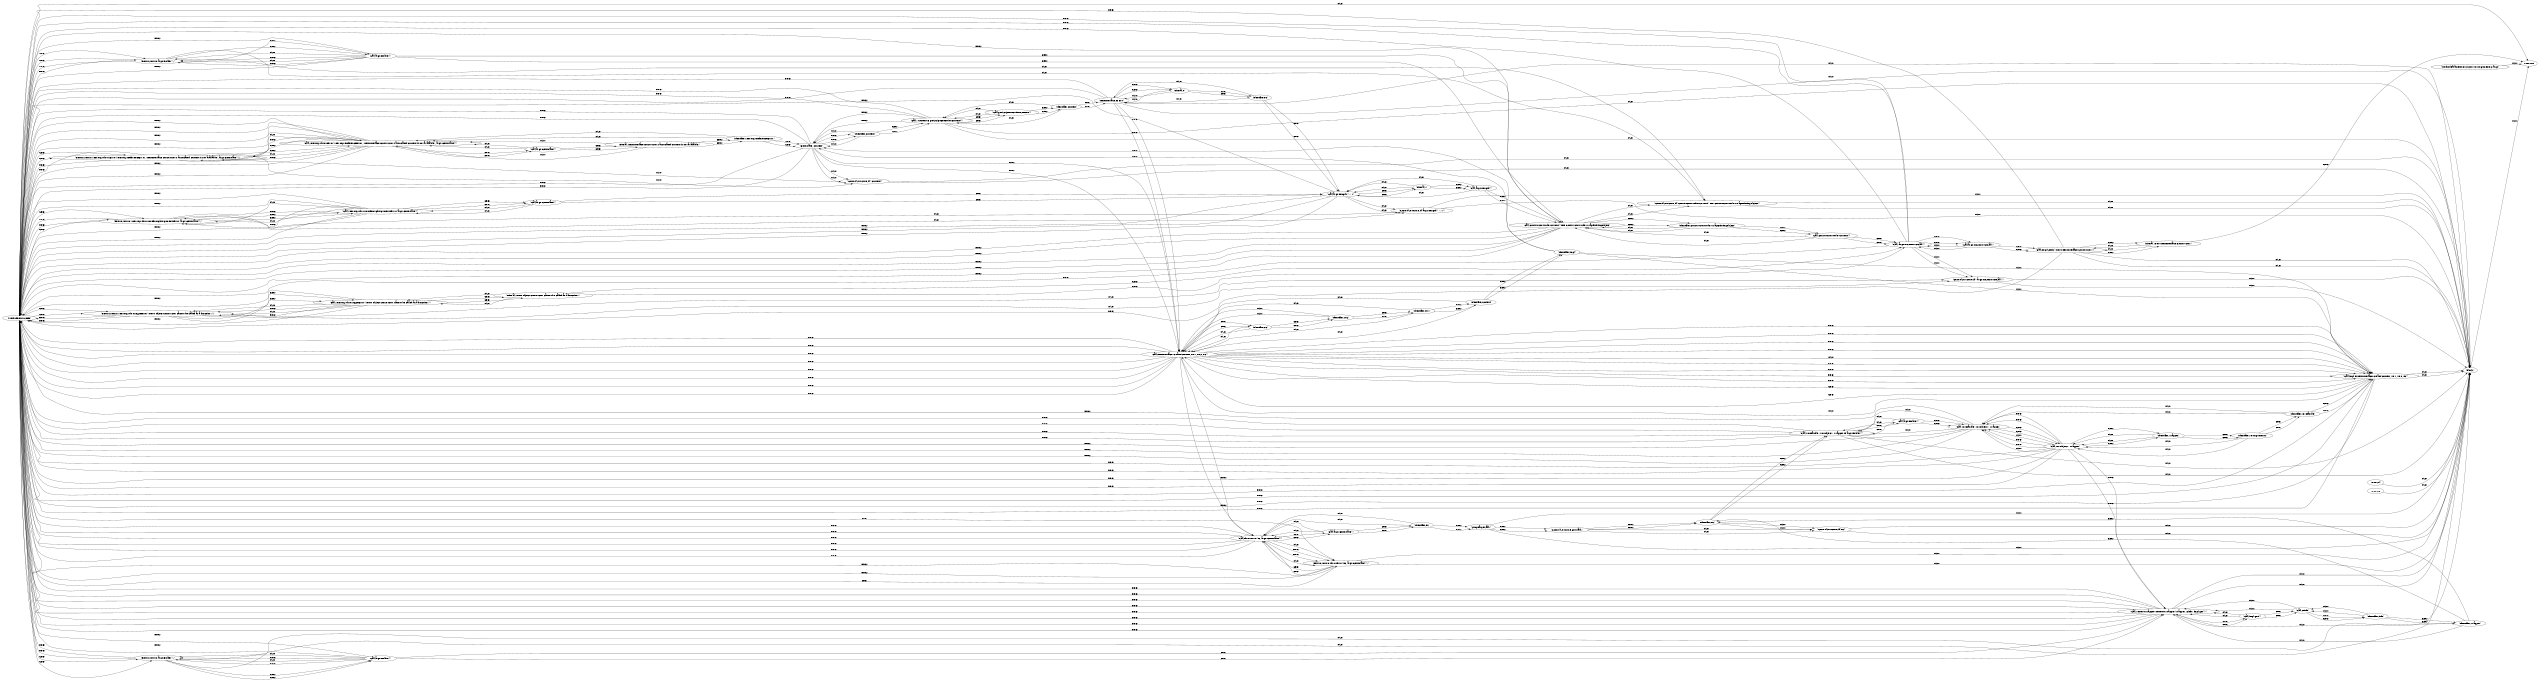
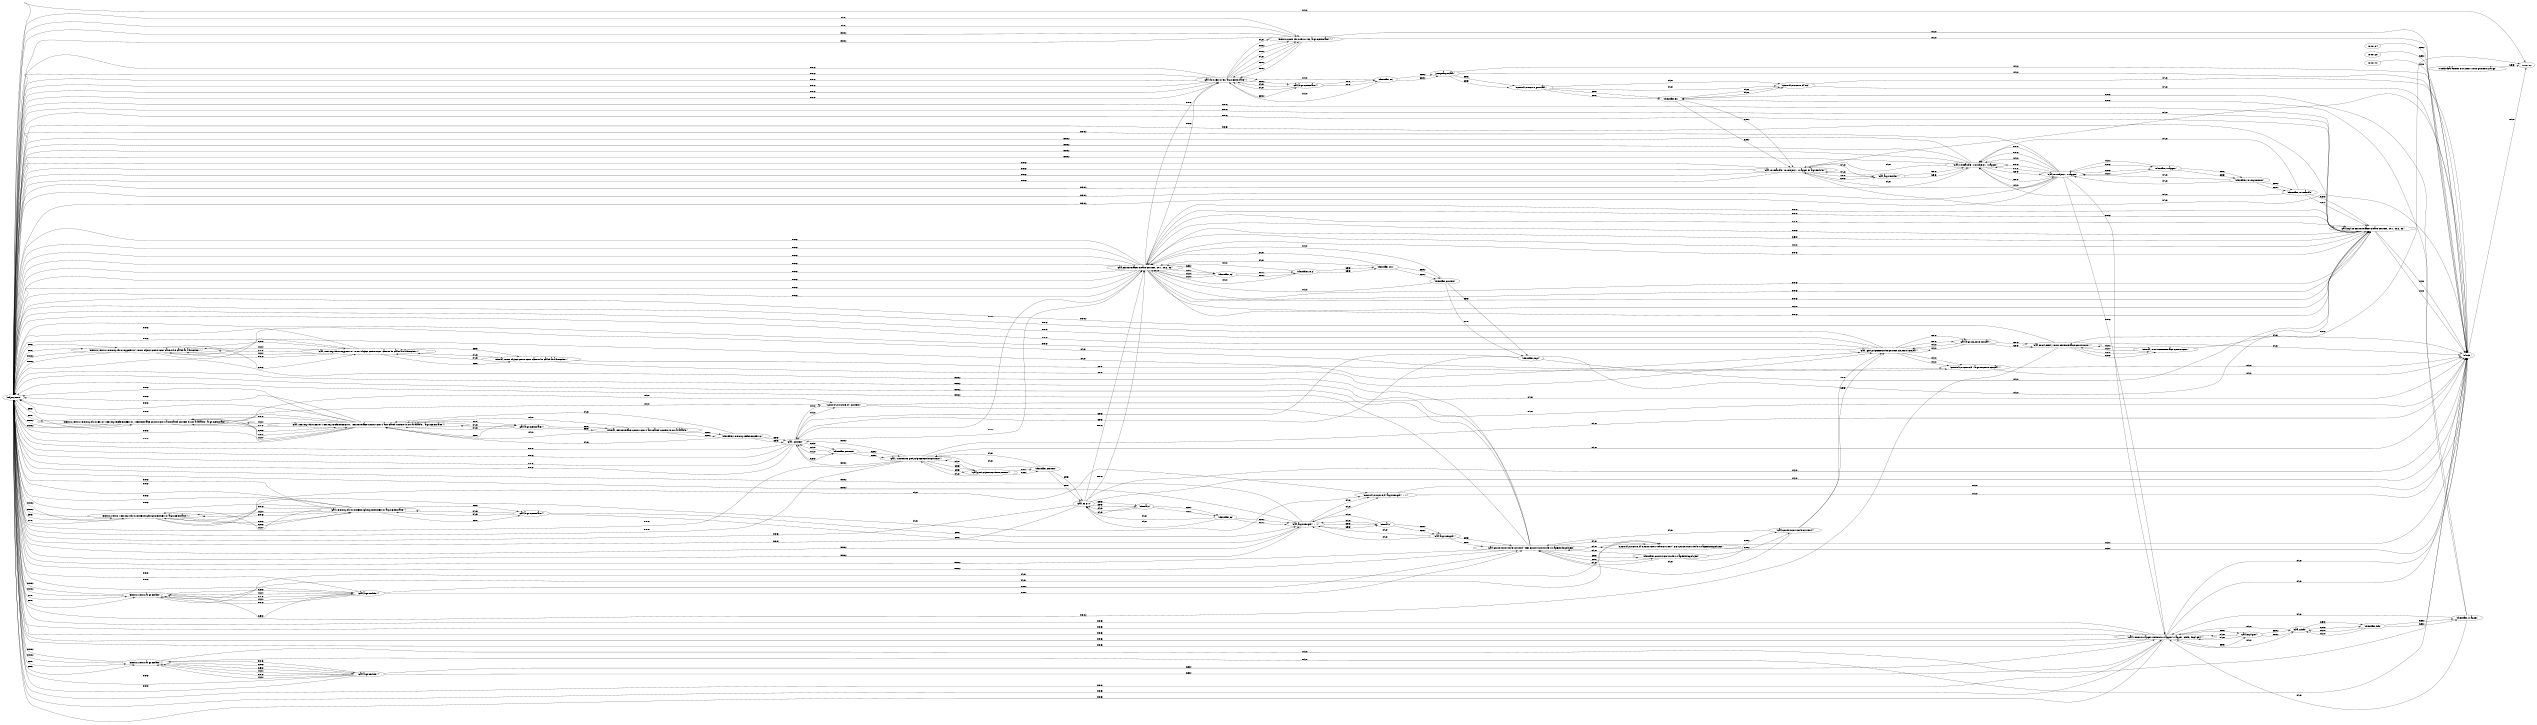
none -> (2373, 63)
(2515, 63) -> (2513, 65)
(1112, 101) -> (1084, 504)
(811, 146) -> (795, 442)
(1908, 245) -> (1889, 351)
(19, 318) -> (14, 397)
(2425, 479) -> (2422, 47)
(2425, 485) -> (2422, 56)
(1341, 563) -> (1305, 39)
